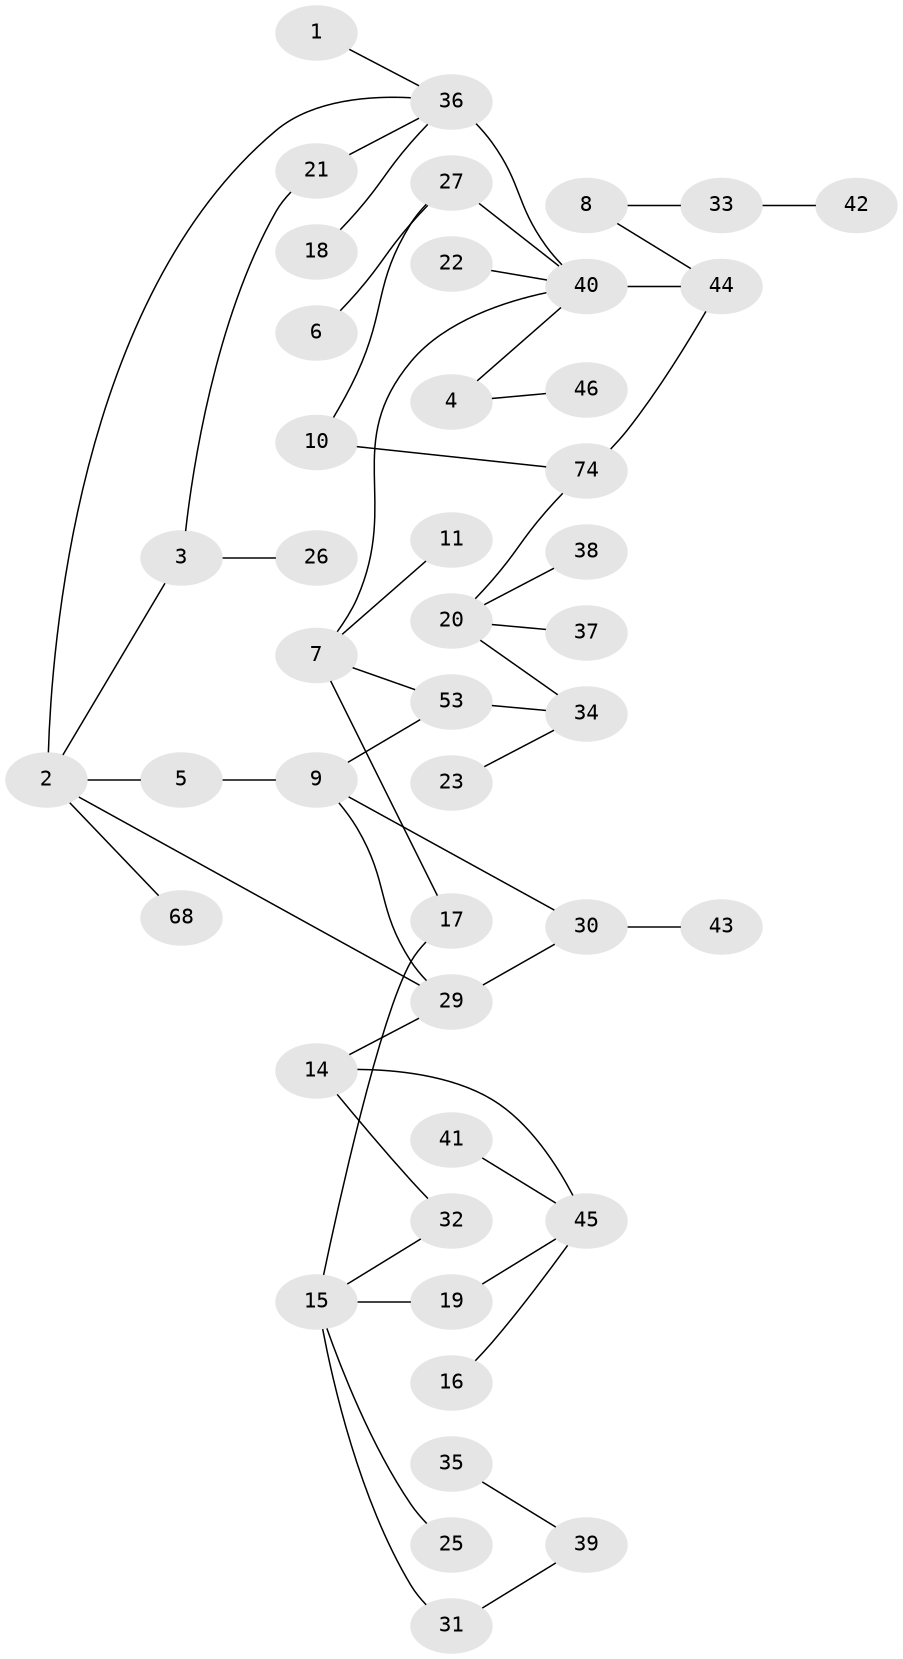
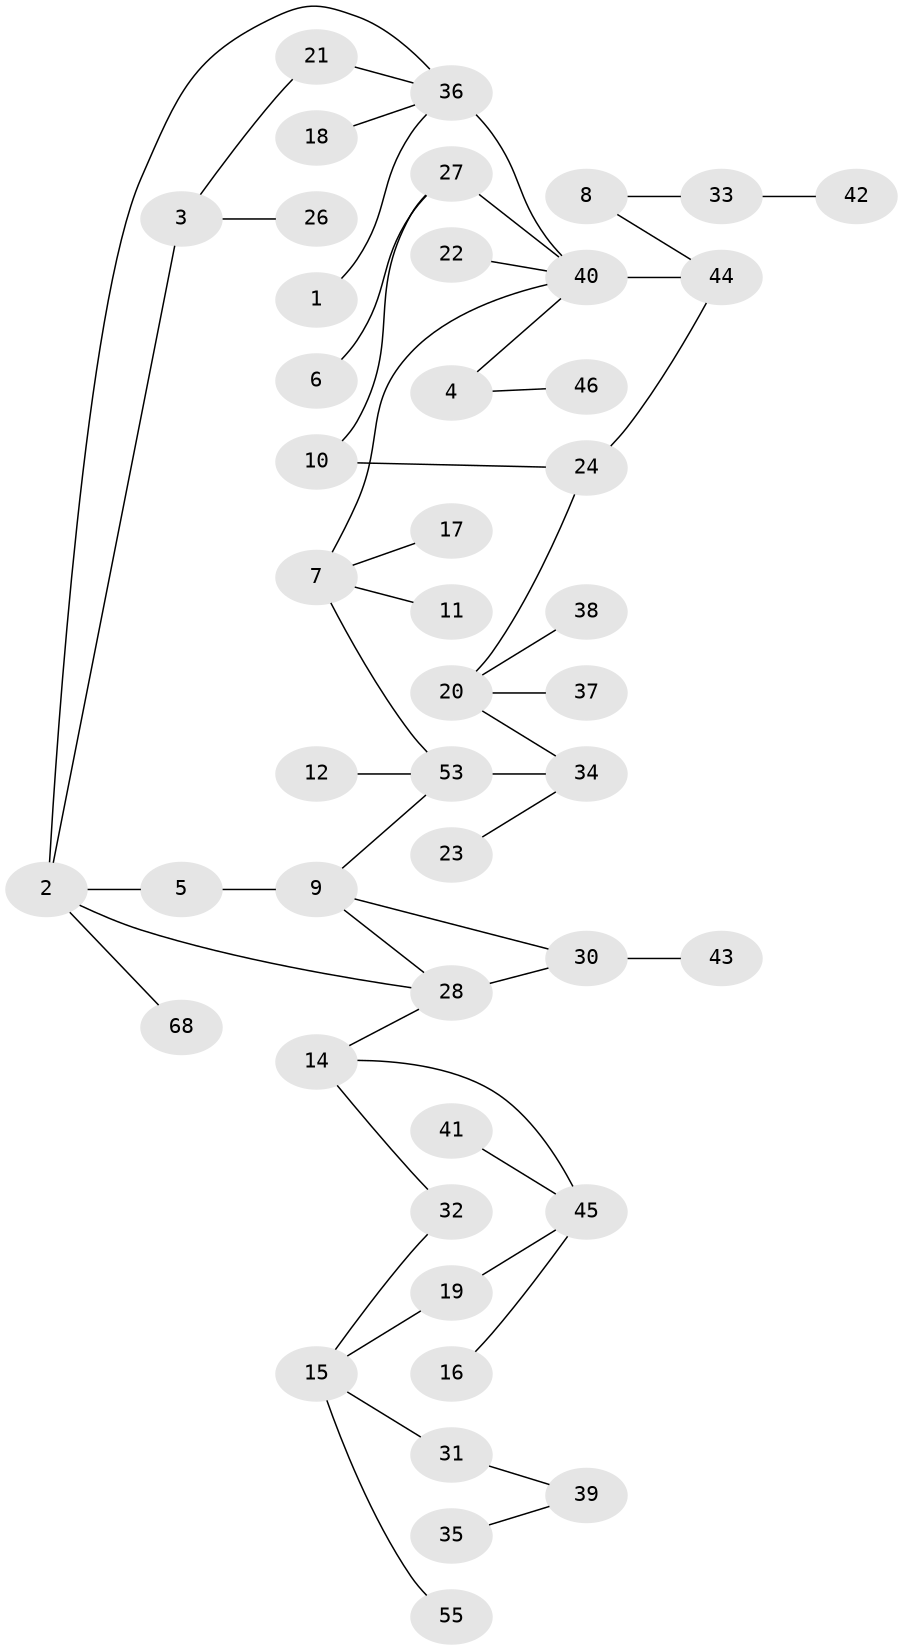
(586, 471) -> (586, 468)
none -> (316, 774)
(452, 1002) -> (452, 993)
(363, 1104) -> none
(452, 1545) -> (452, 1617)
